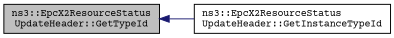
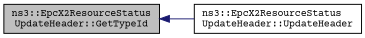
(292, 19) -> (278, 19)
